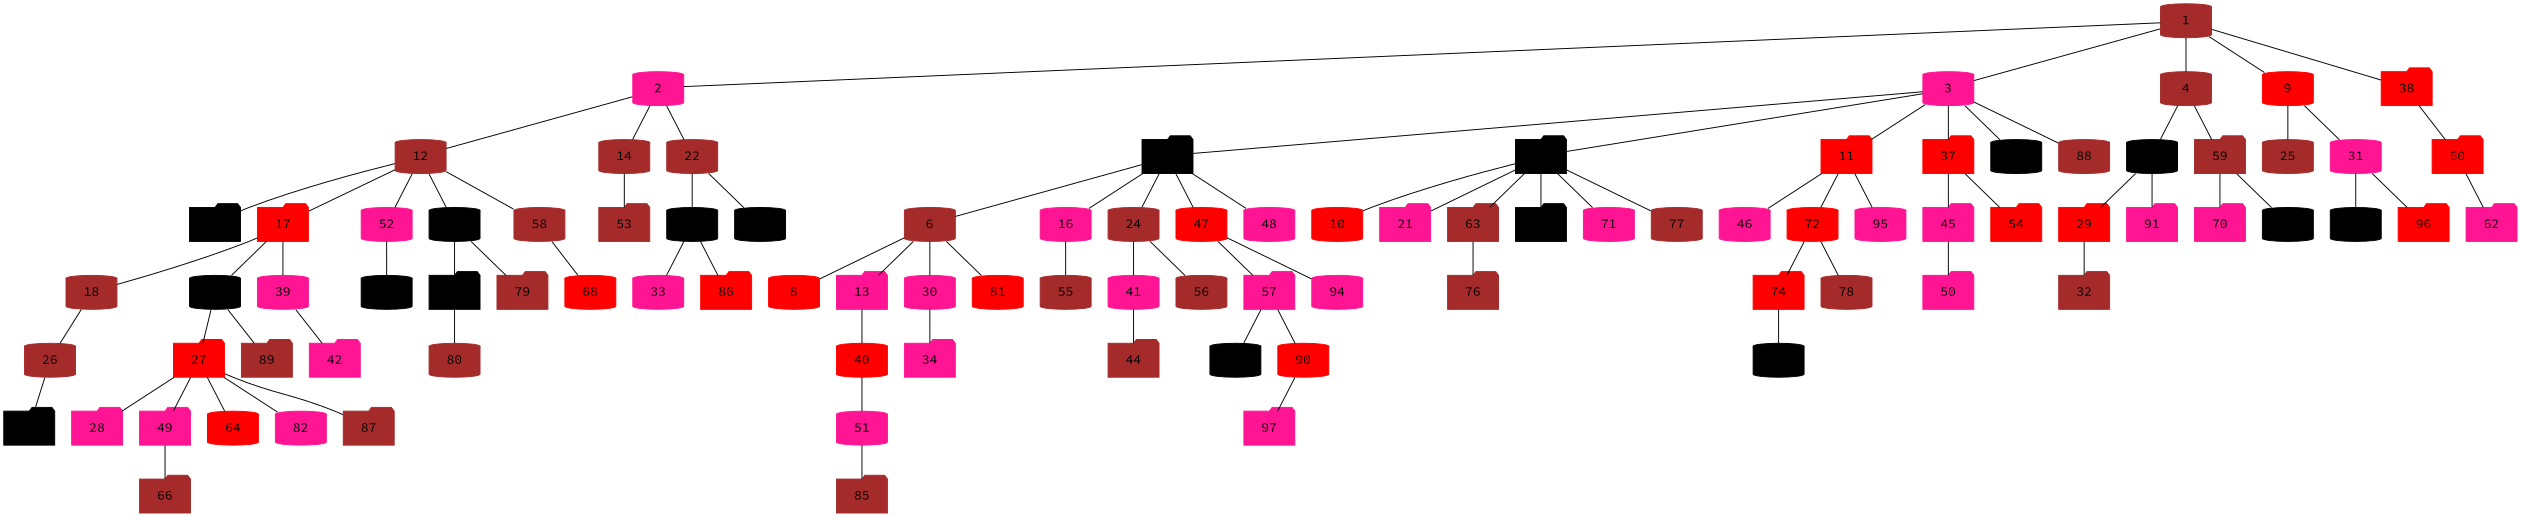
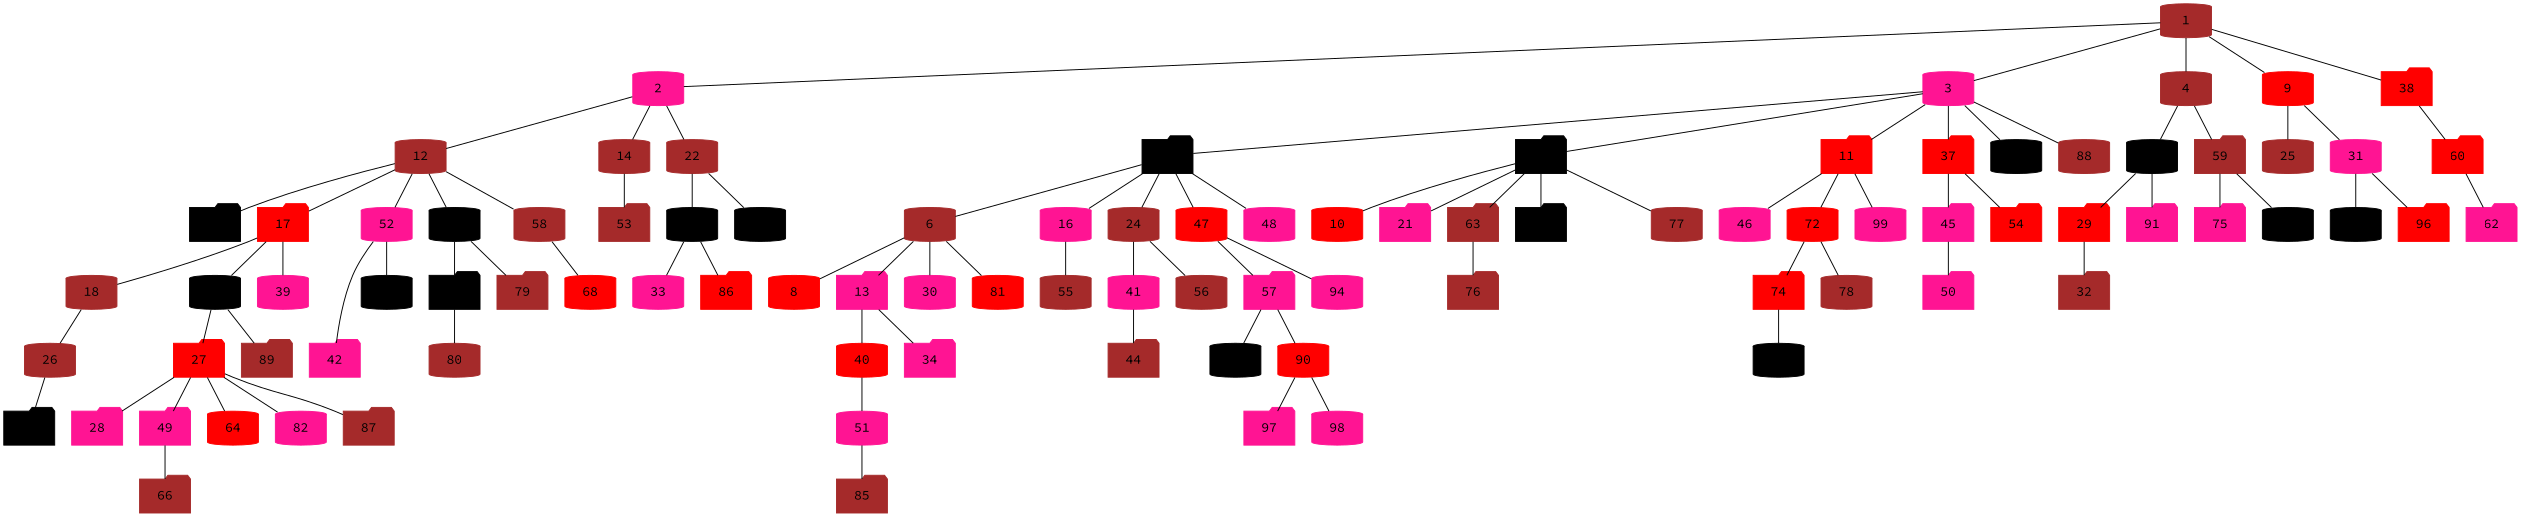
(1609, 224) -> none
(1880, 224) -> (1880, 224)
(2220, 224) -> (2220, 224)
(309, 326) -> (348, 289)
(930, 326) -> (896, 326)
none -> (1337, 428)
